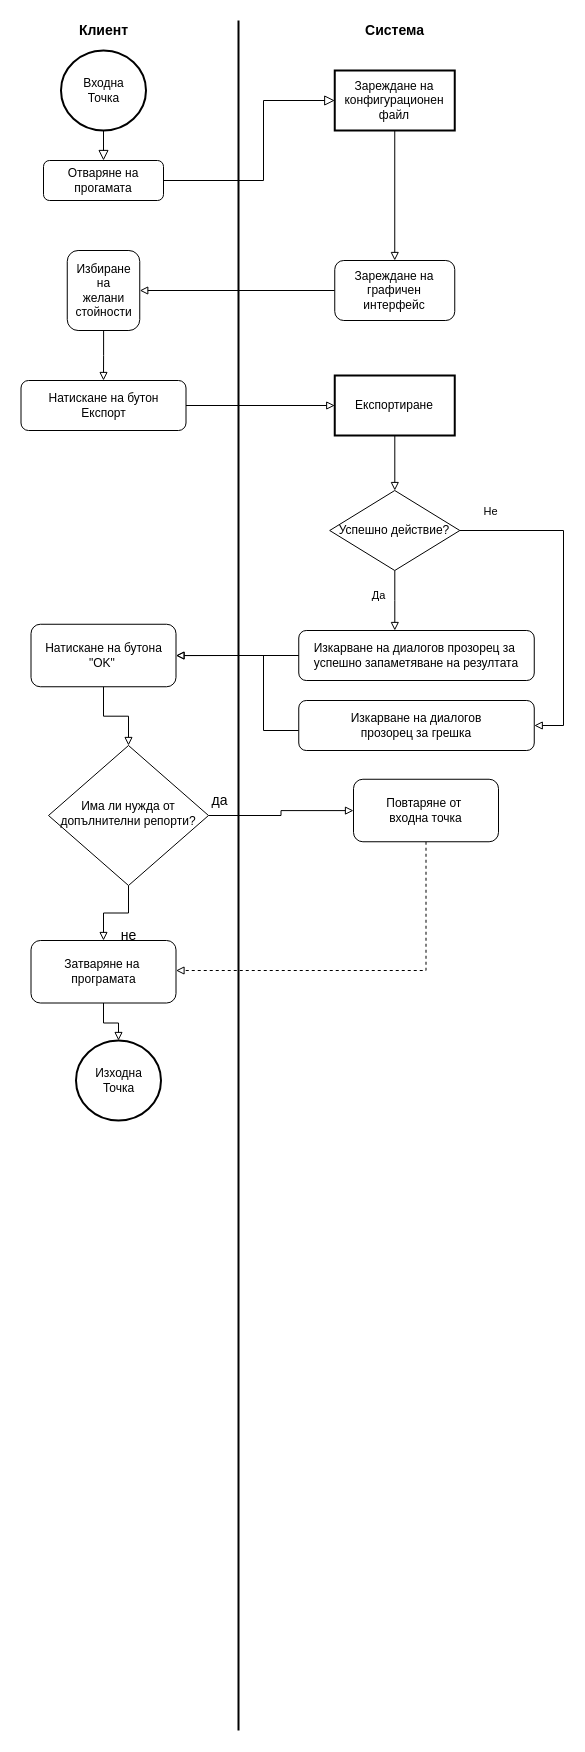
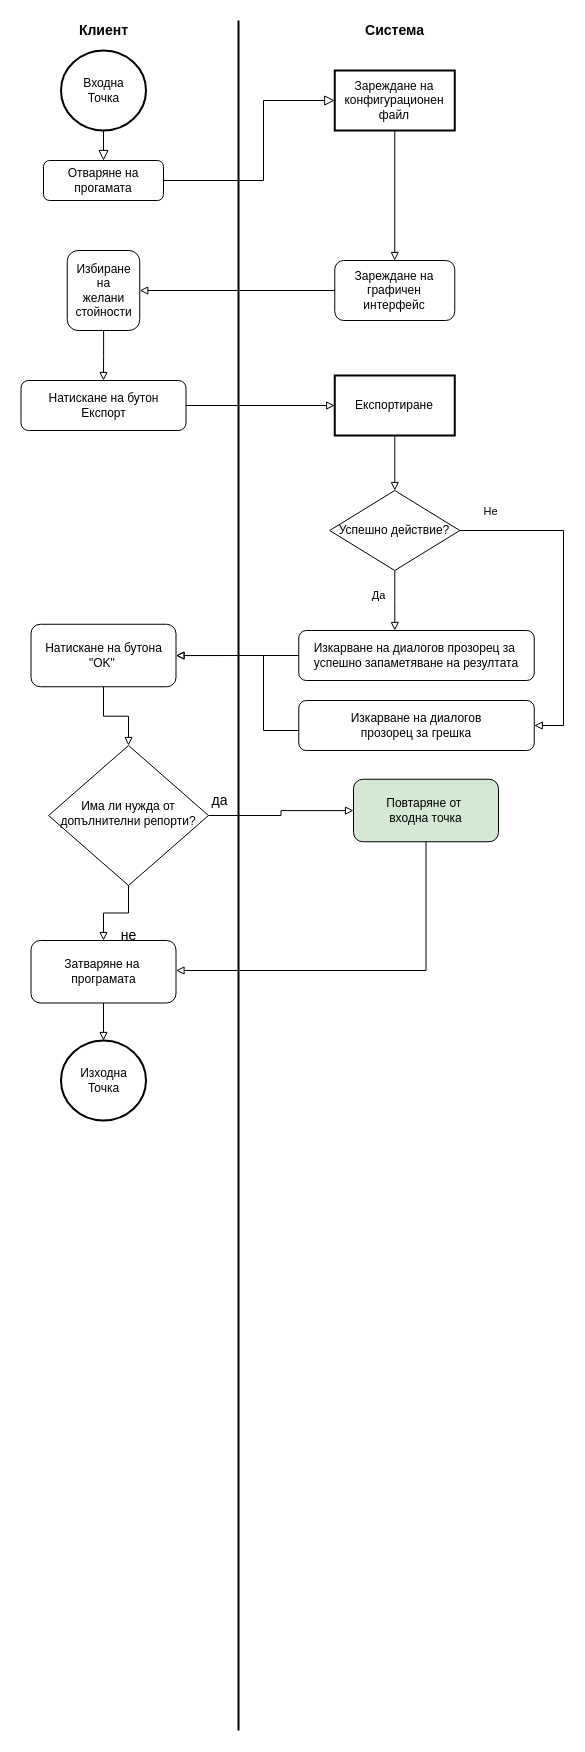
(426, 811) -> (426, 811)
(369, 971) -> (369, 971)
(119, 1081) -> (104, 1081)
